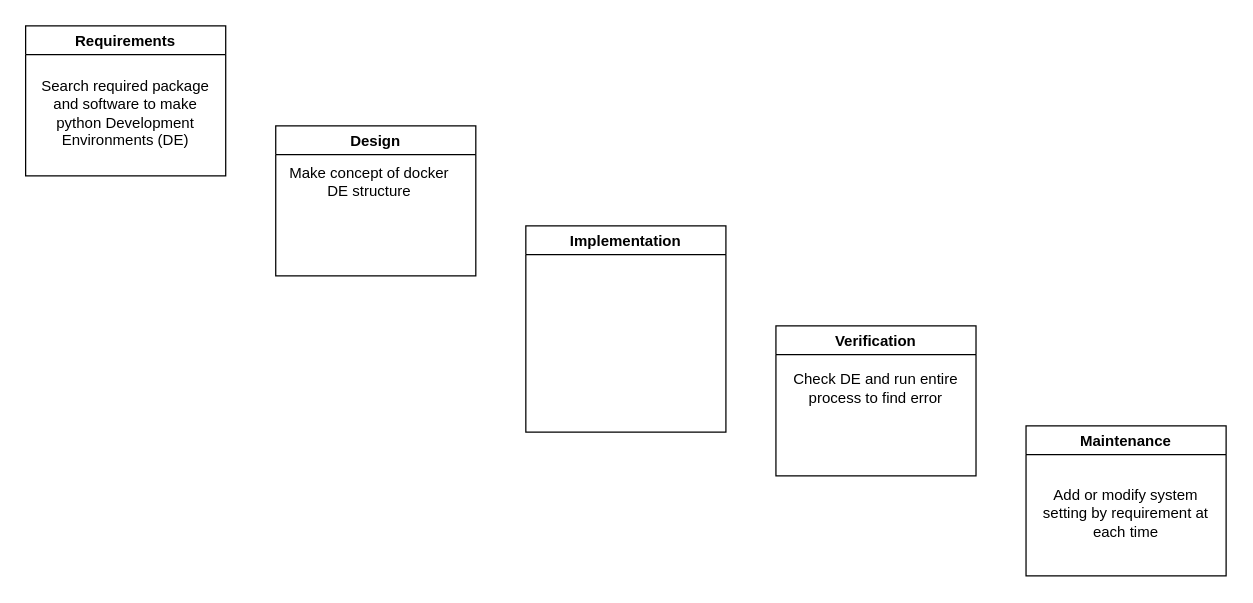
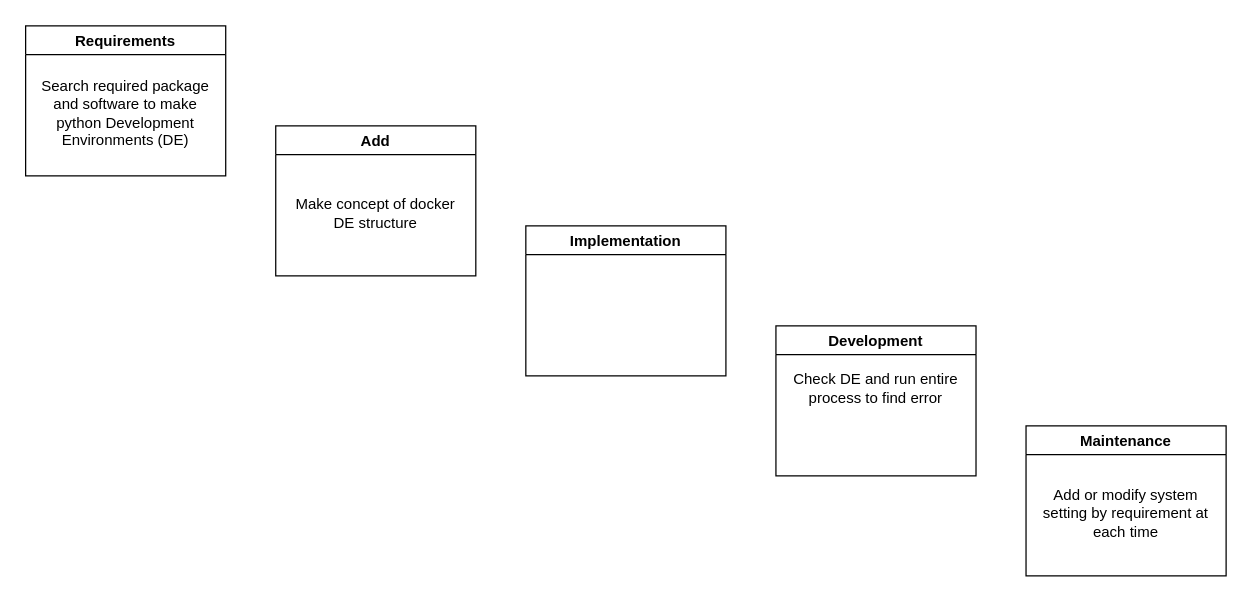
(375, 141) -> (375, 141)
(369, 182) -> (376, 213)
(626, 329) -> (626, 301)
(875, 341) -> (875, 341)
